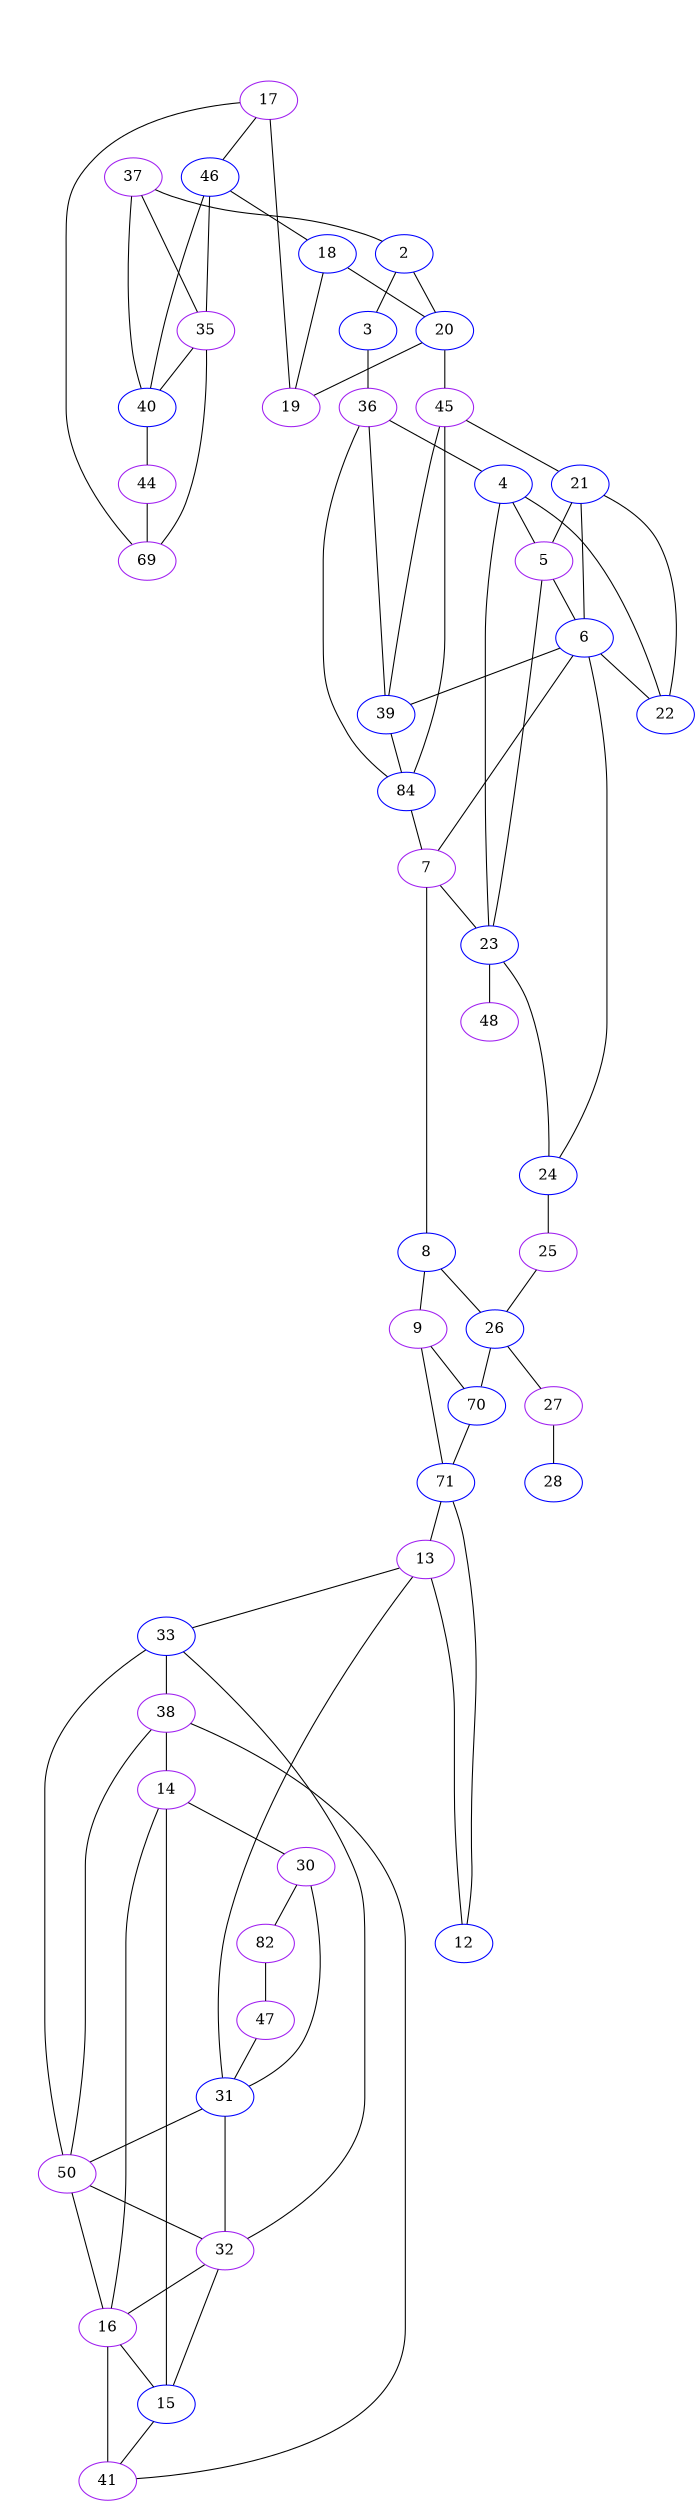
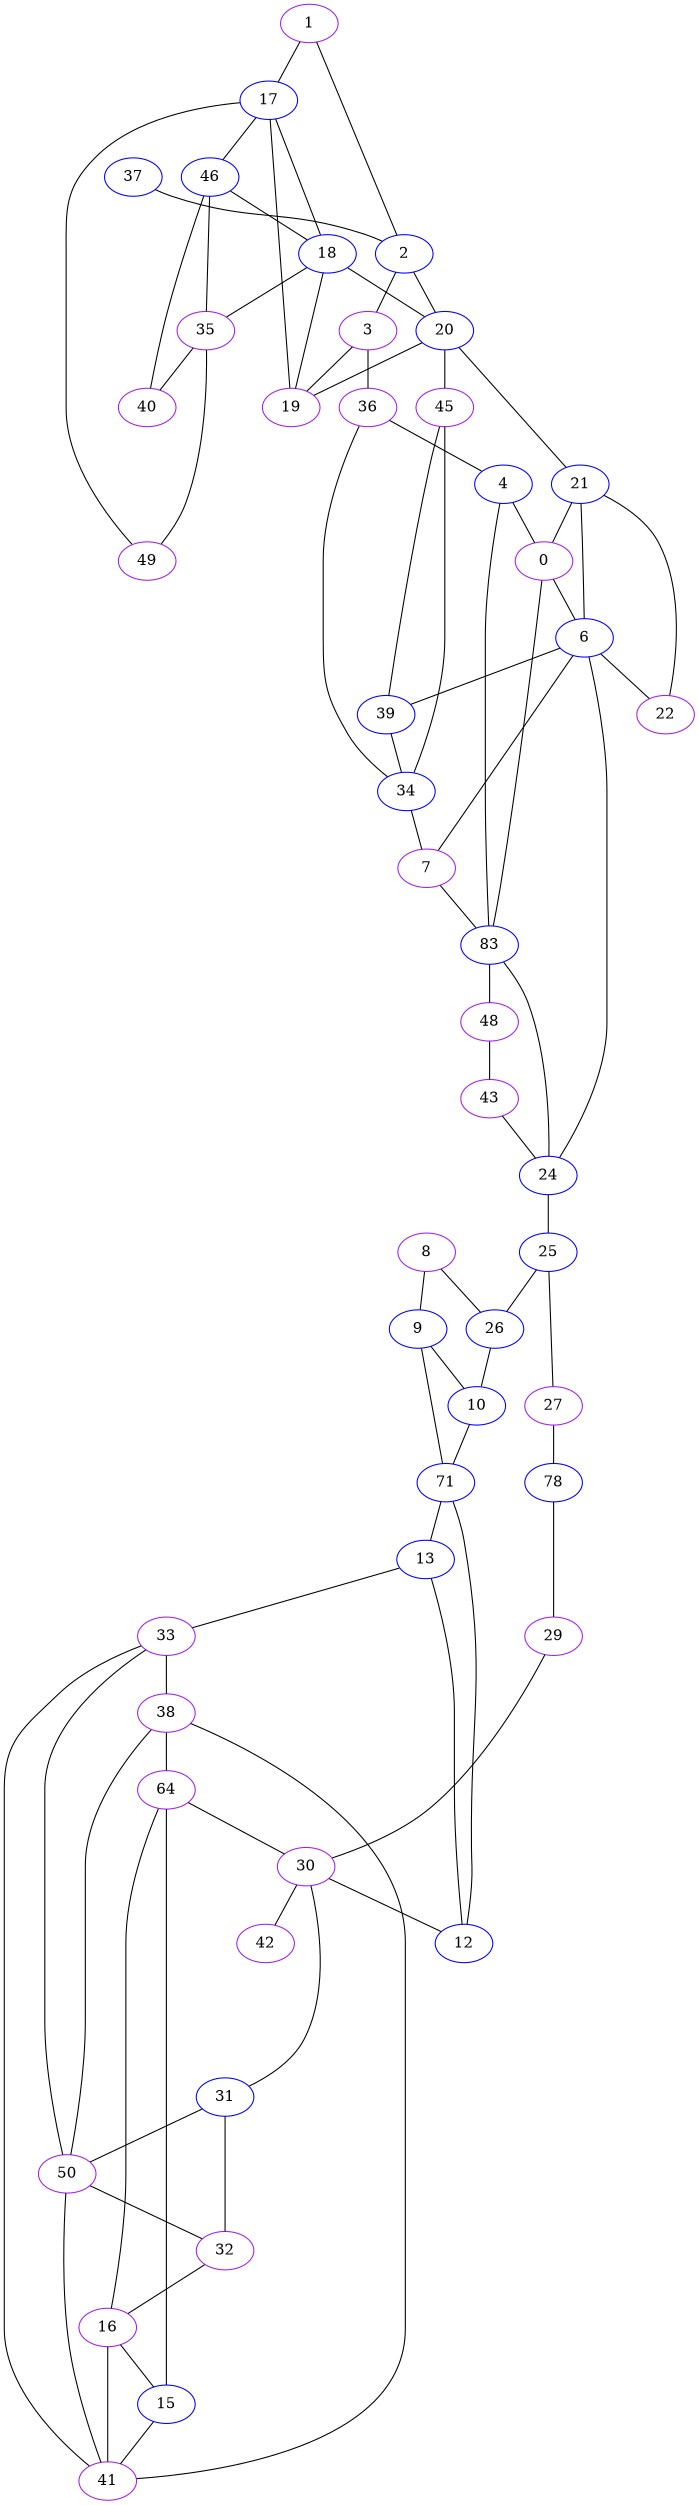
none -> (309, 23)
(269, 100) -> (269, 100)
(133, 177) -> (133, 177)
none -> (298, 177)
(170, 254) -> (267, 292)
(128, 293) -> none
(368, 331) -> (368, 331)
none -> (330, 369)
(147, 407) -> (147, 407)
(512, 446) -> (513, 408)
(147, 484) -> none
(147, 561) -> (147, 561)
(377, 561) -> none
(544, 561) -> (544, 561)
(612, 583) -> none
(666, 715) -> (666, 715)
(406, 791) -> (406, 791)
(490, 945) -> (490, 945)
(427, 1060) -> none
none -> (490, 1099)
(427, 1252) -> (427, 1252)
(548, 1252) -> (548, 1252)
(418, 1329) -> (418, 1329)
(524, 1367) -> (551, 1329)
(477, 1406) -> (477, 1406)
(554, 1483) -> (554, 1483)
(426, 1559) -> (426, 1559)
(166, 1636) -> (166, 1636)
none -> (554, 1636)
(166, 1790) -> (166, 1790)
(269, 1811) -> none
none -> (385, 1905)
(365, 1939) -> (4, 2037)
(266, 1943) -> (266, 1943)
(266, 2020) -> none
(87, 2251) -> (67, 2330)
(196, 2327) -> none
